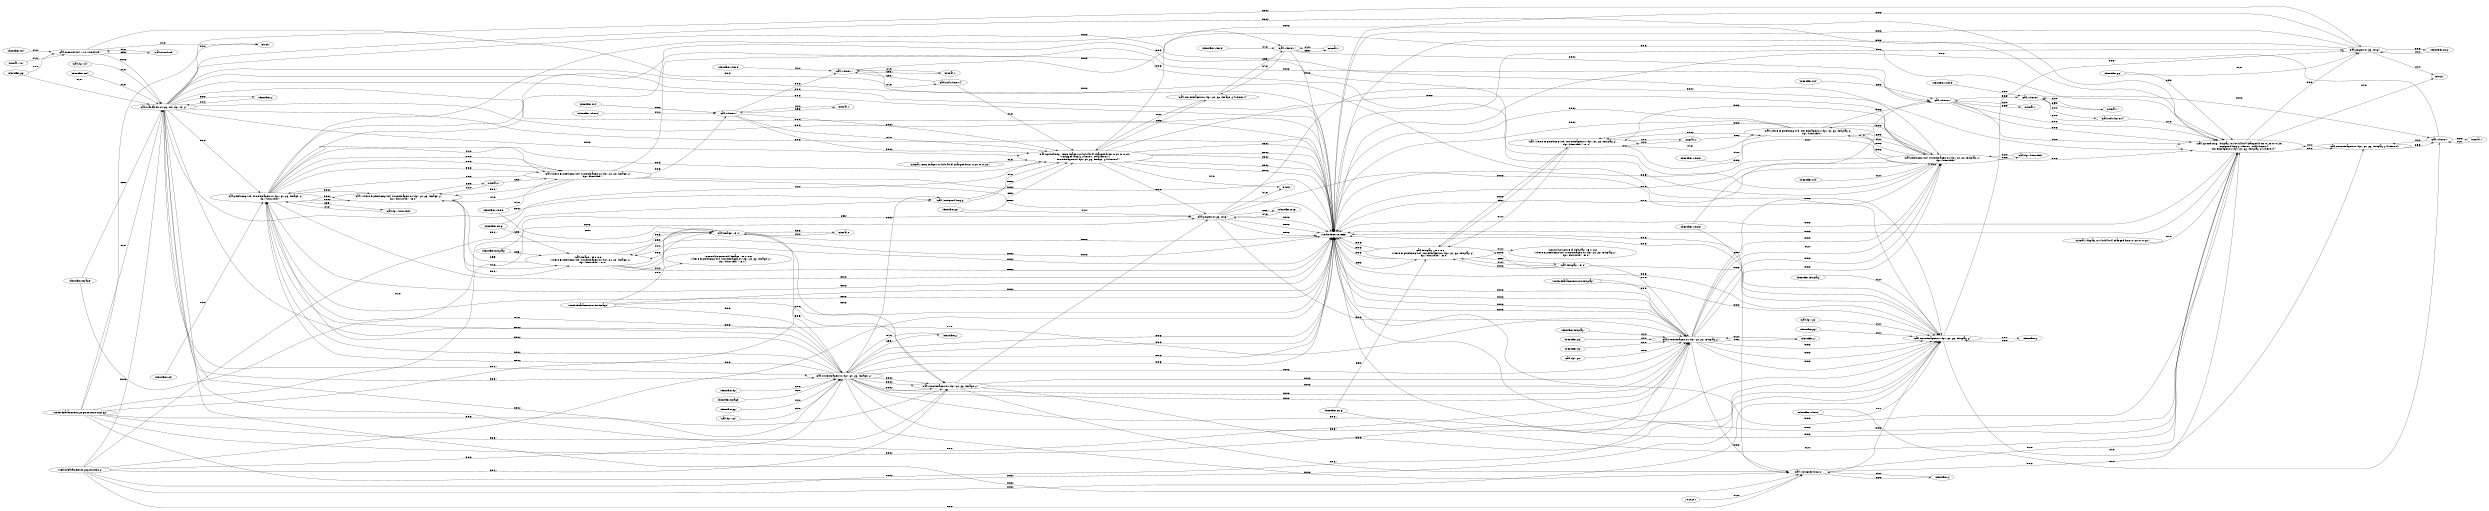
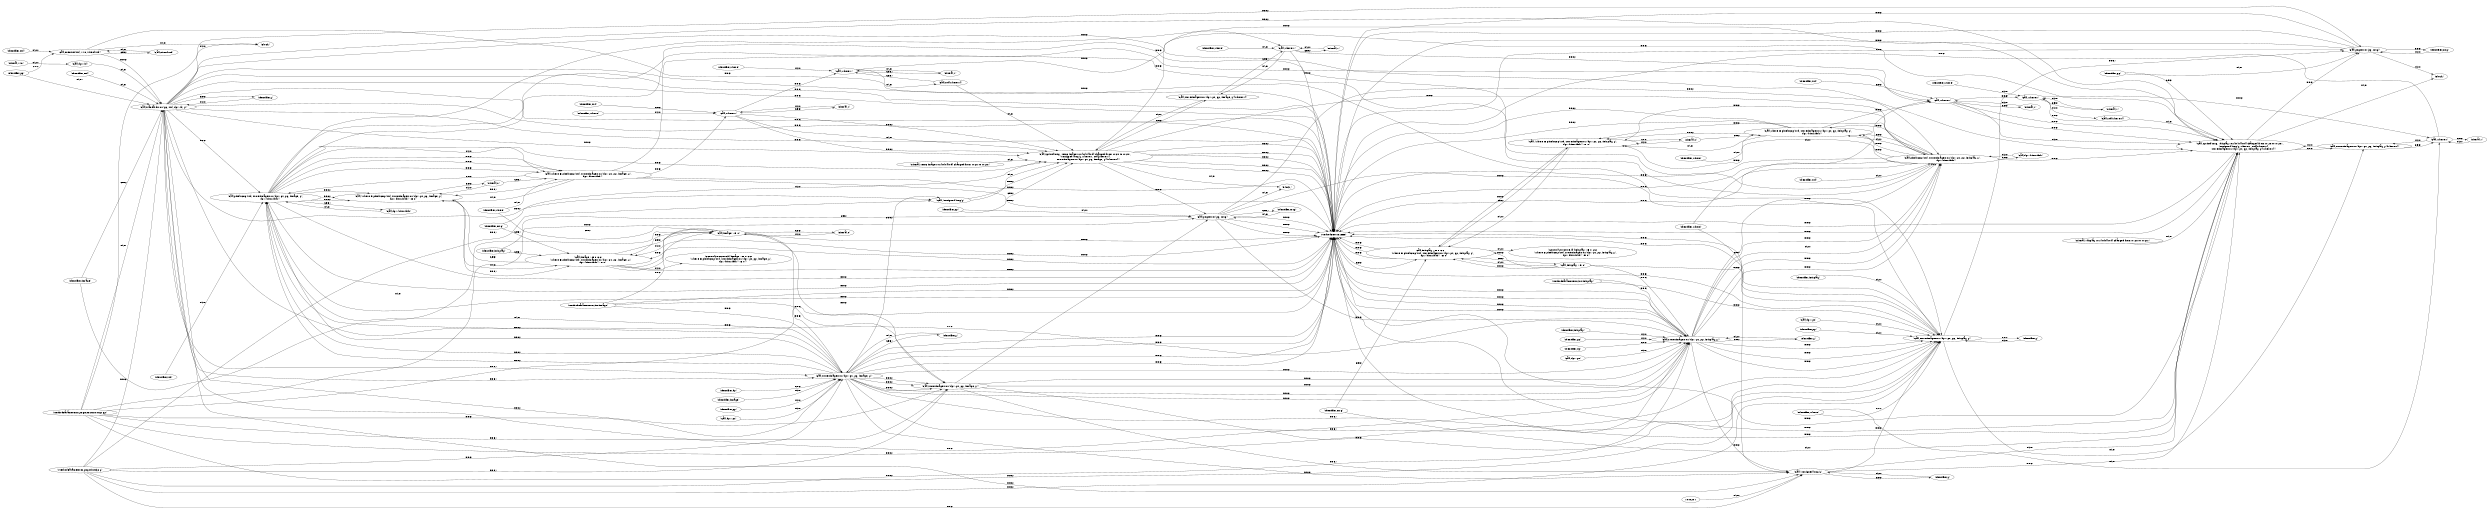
(42, 59) -> (47, 64)
(777, 367) -> none
